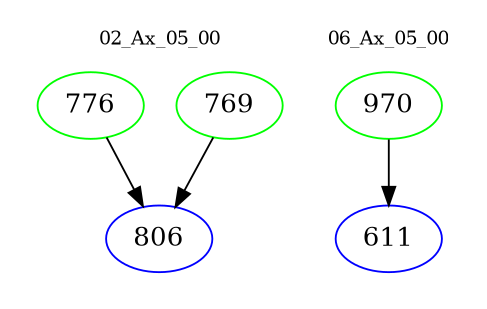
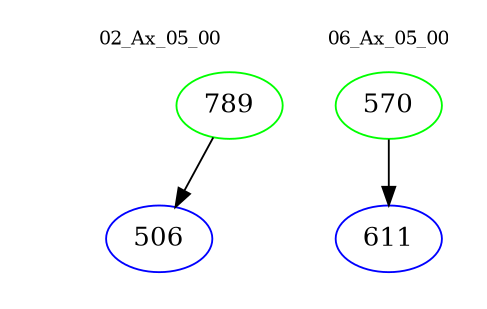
(91, 106) -> none
(230, 106) -> (230, 106)
(389, 106) -> (389, 106)
(159, 239) -> (159, 239)
